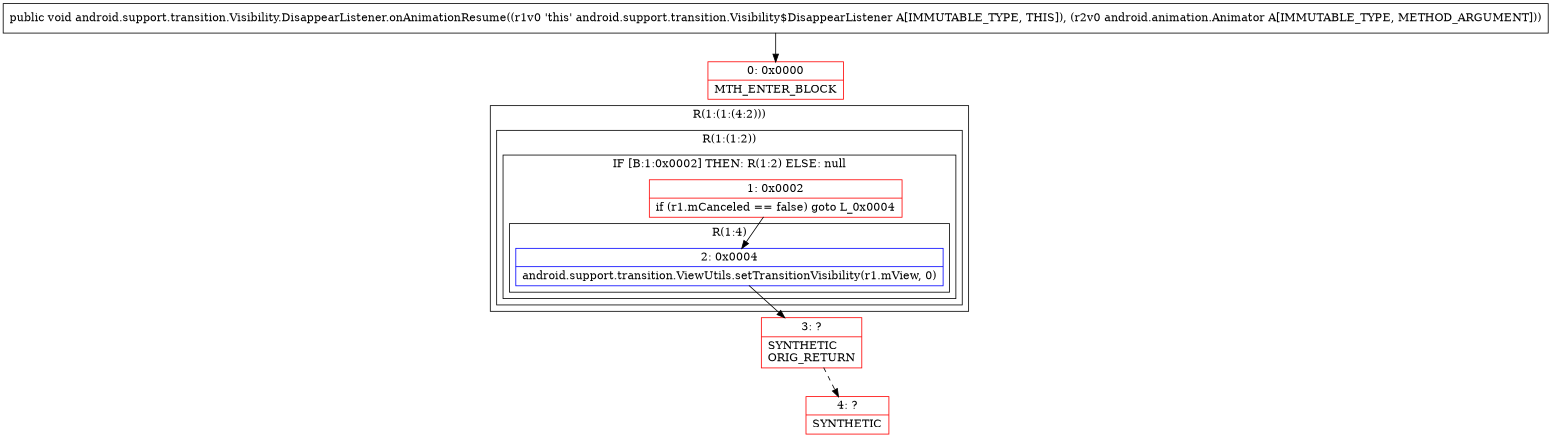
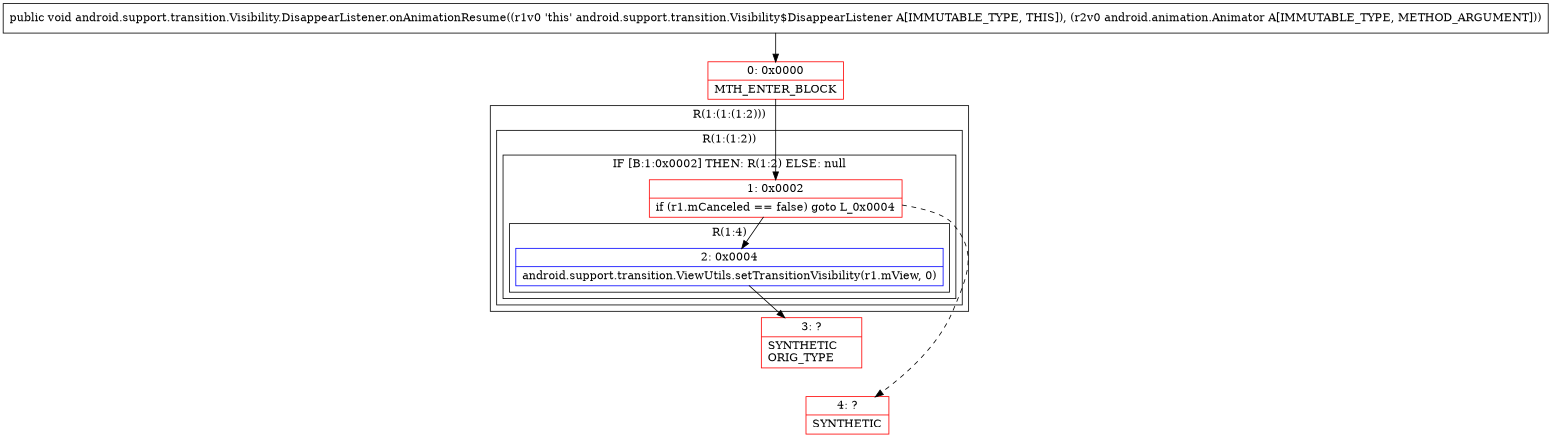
(729, 115) -> (729, 115)
none -> (776, 135)
(812, 358) -> (801, 358)
(829, 379) -> (950, 316)
